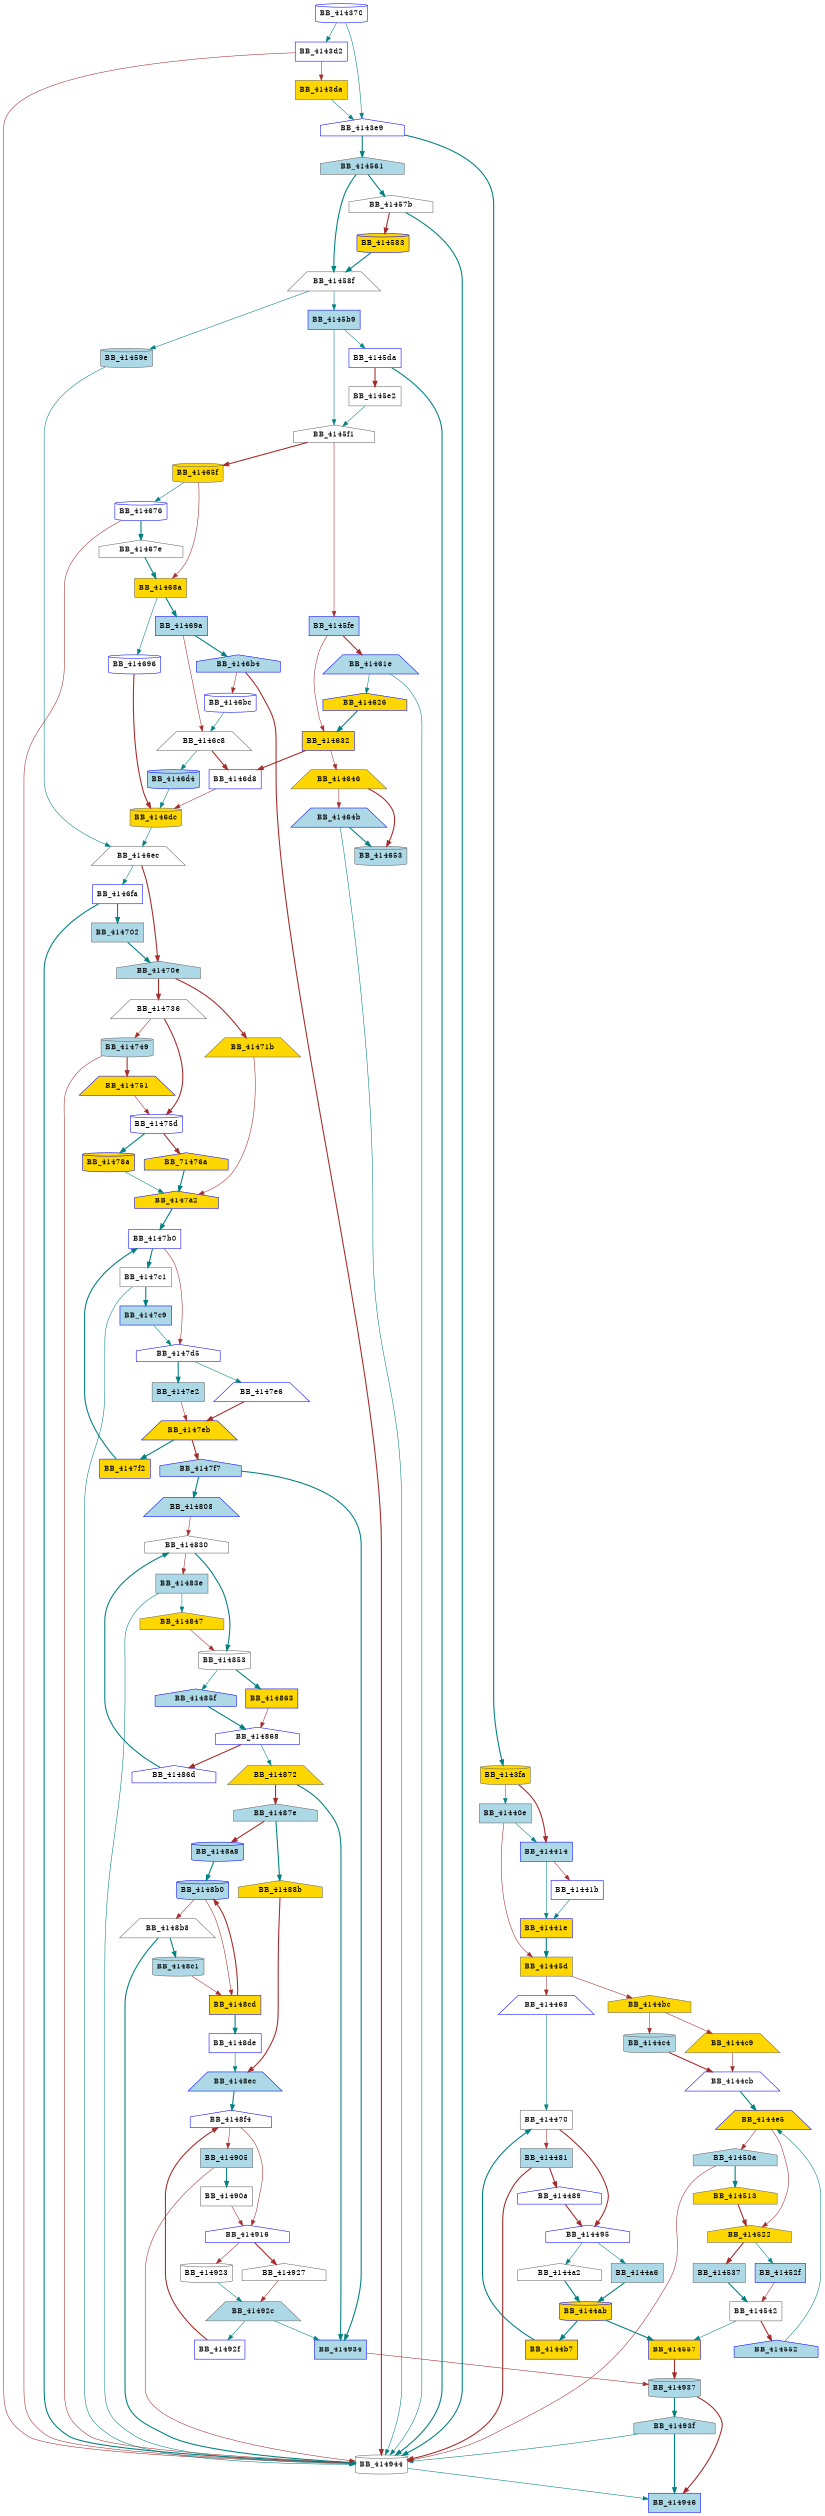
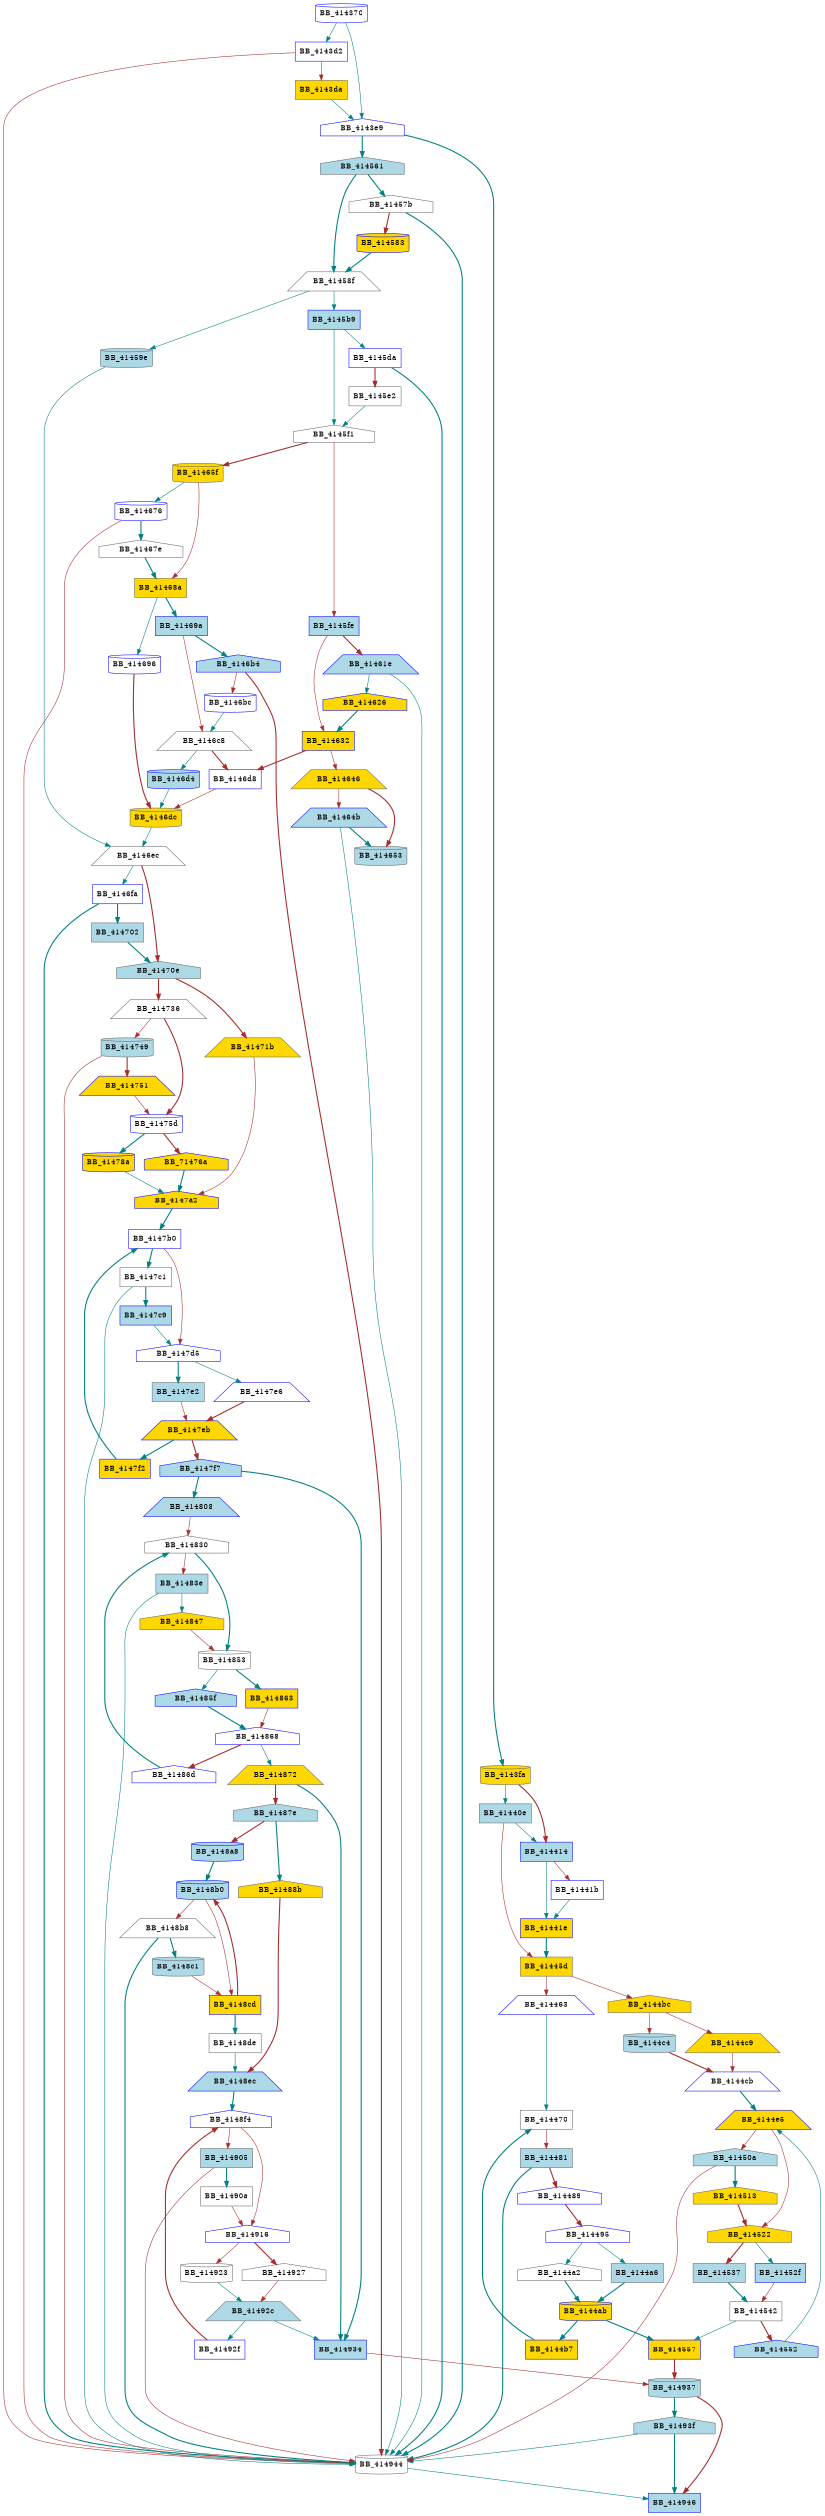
(235, 2043) -> (235, 2043)
(598, 2170) -> none
(503, 2334) -> (503, 2334)
